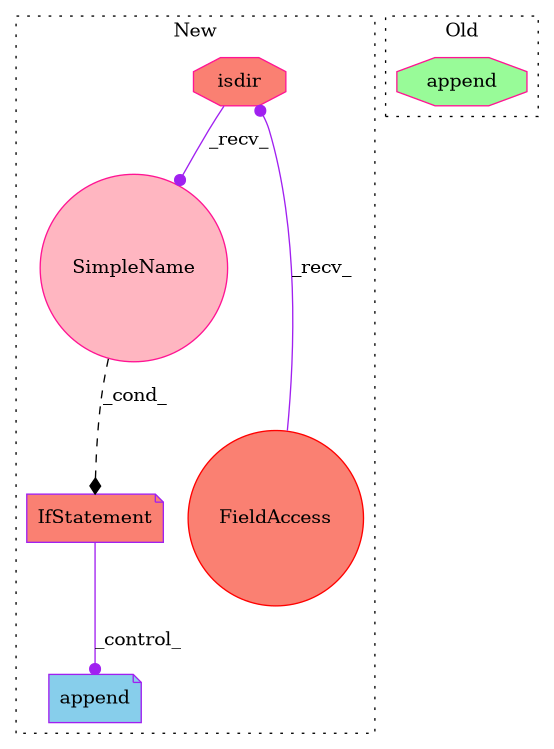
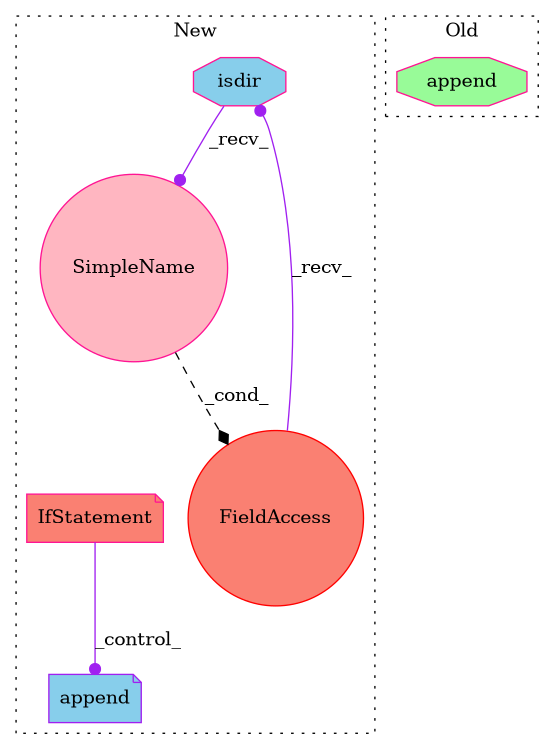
(240, 82) -> (240, 82)
(99, 418) -> (197, 392)
(95, 518) -> (95, 518)
